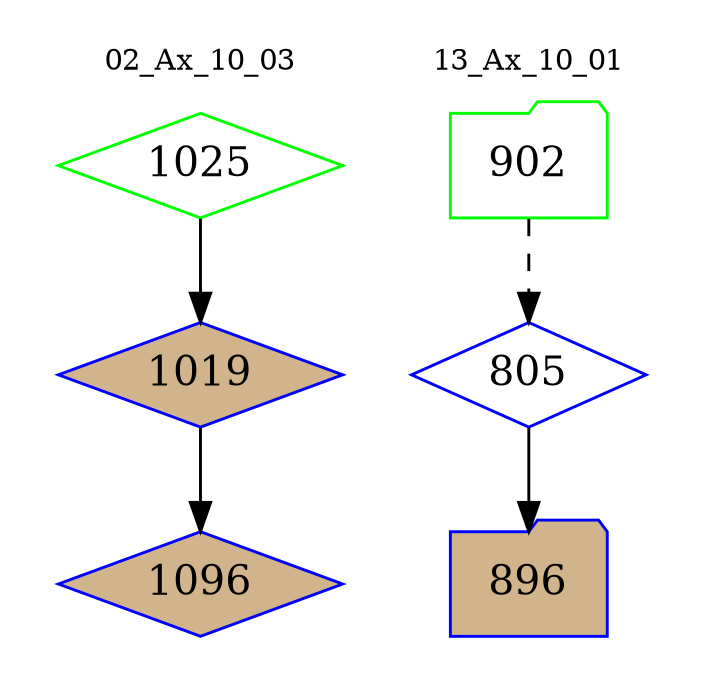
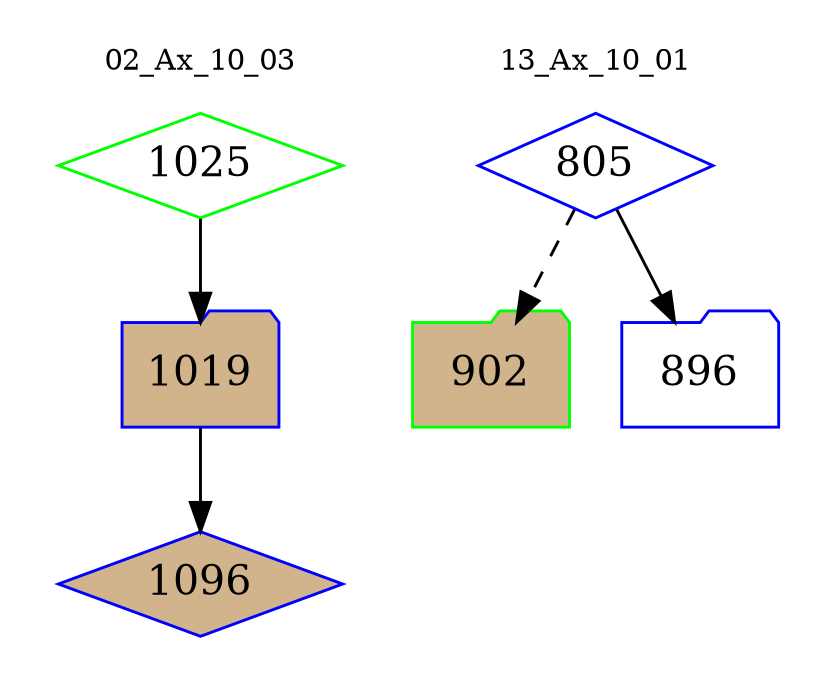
(529, 166) -> (491, 375)
(529, 256) -> (552, 253)
(200, 375) -> (200, 375)
(529, 584) -> (700, 375)
